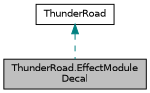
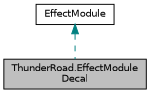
(75, 14) -> (75, 14)
